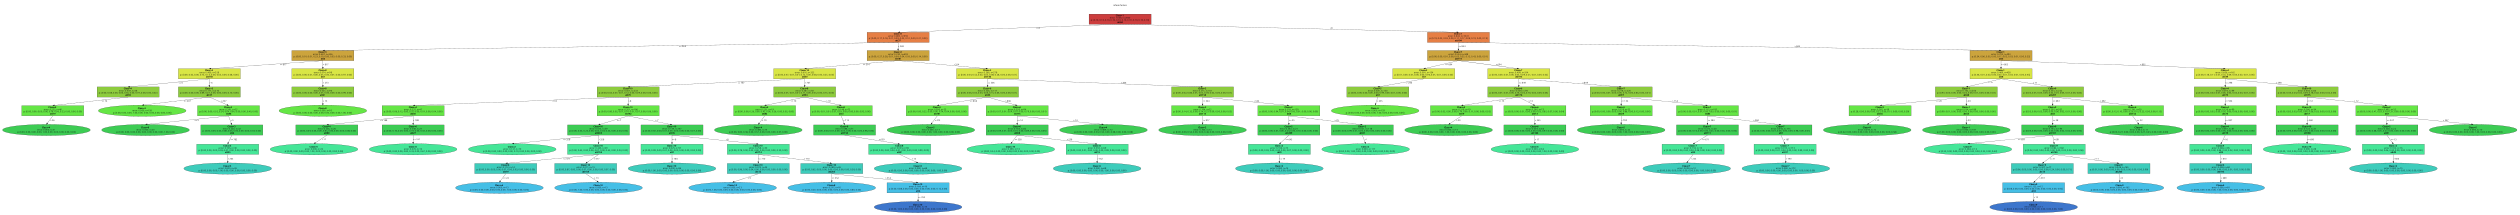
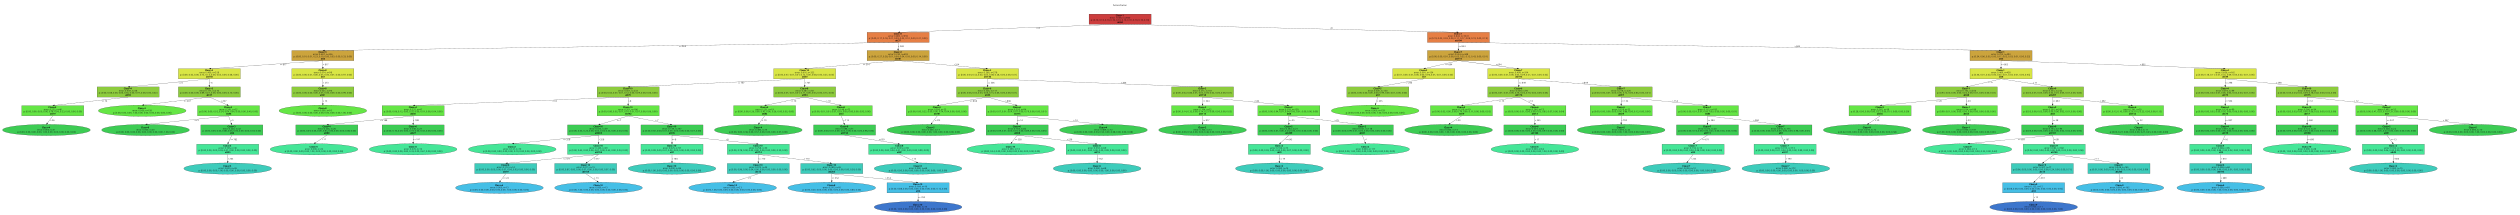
(1120, 5) -> (1120, 5)
